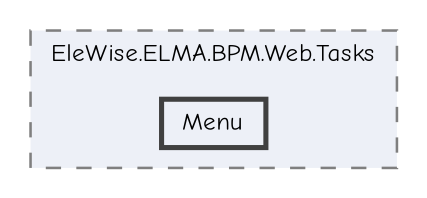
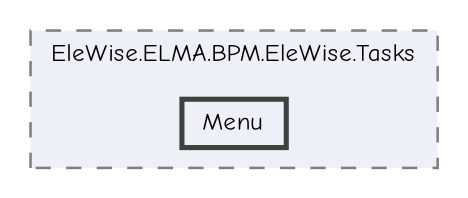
(214, 55) -> (234, 55)
